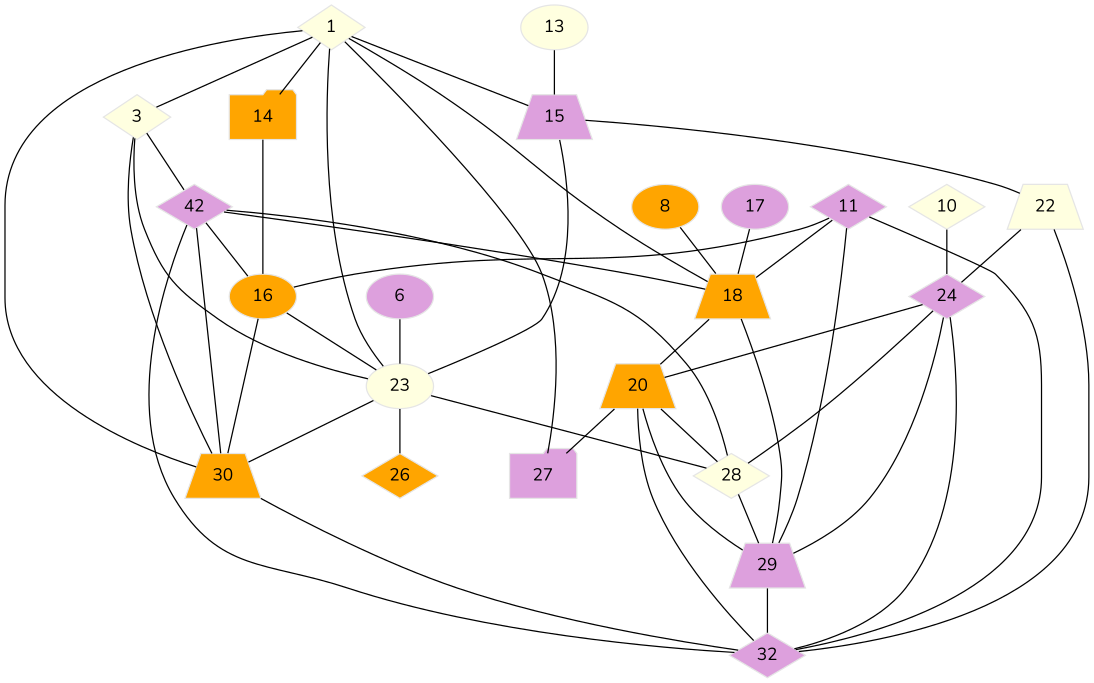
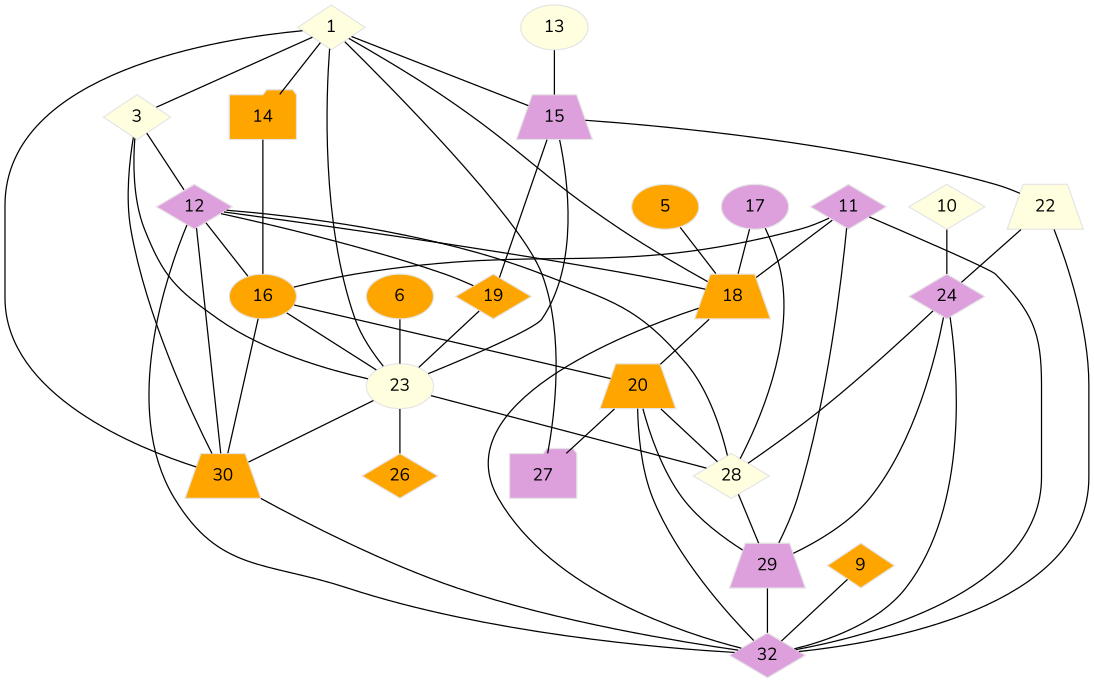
(194, 207) -> (194, 207)
(665, 207) -> (665, 207)
(400, 297) -> (400, 297)
none -> (493, 297)
(794, 341) -> (460, 344)
none -> (780, 346)
(775, 429) -> (496, 490)
none -> (861, 566)
